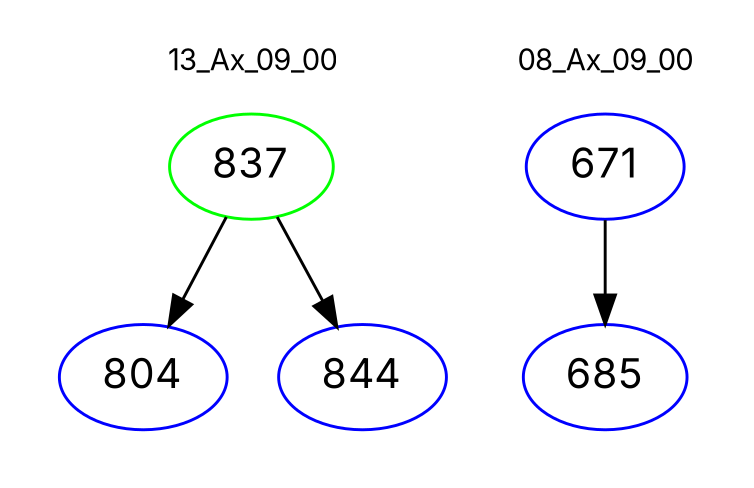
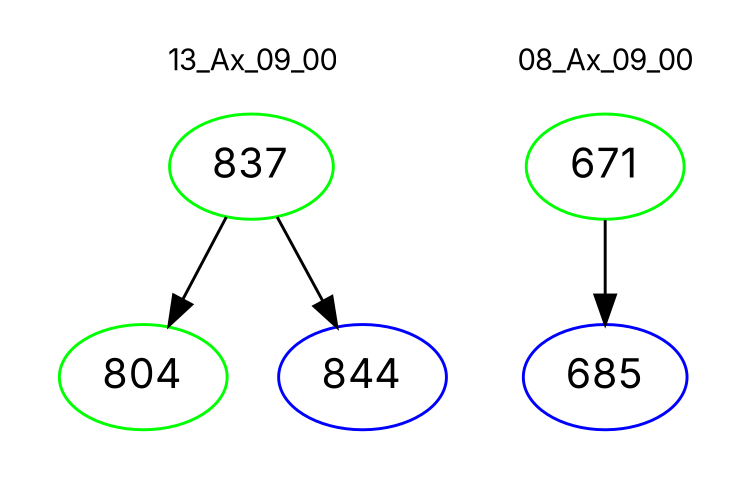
(605, 167) -> (605, 167)
(143, 377) -> (143, 377)
